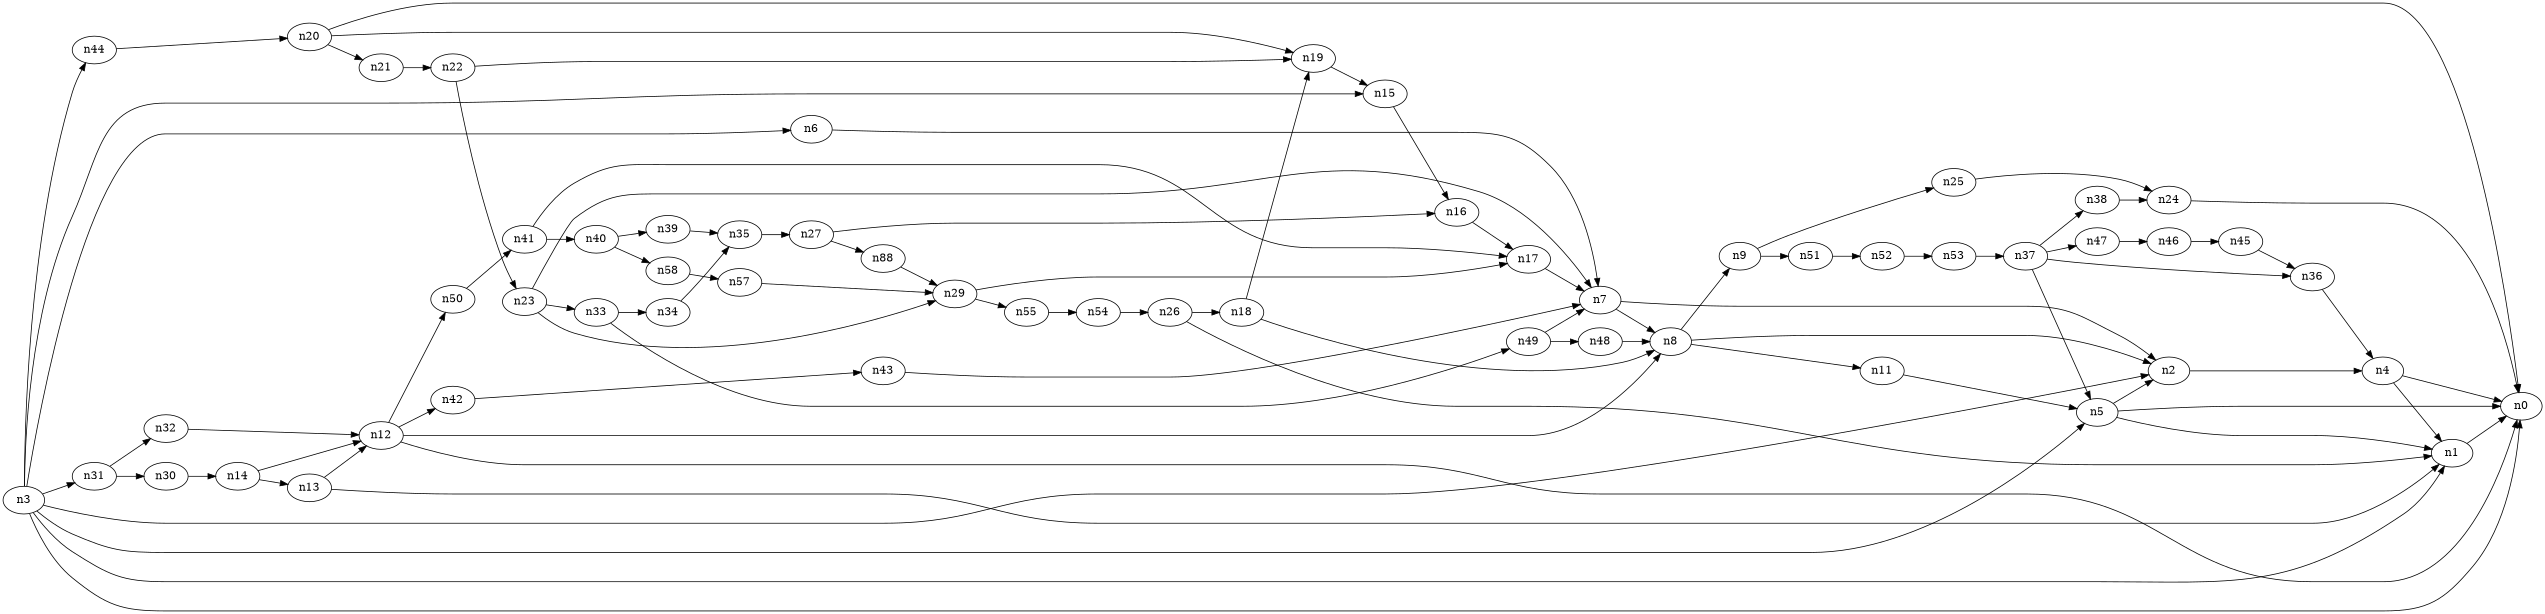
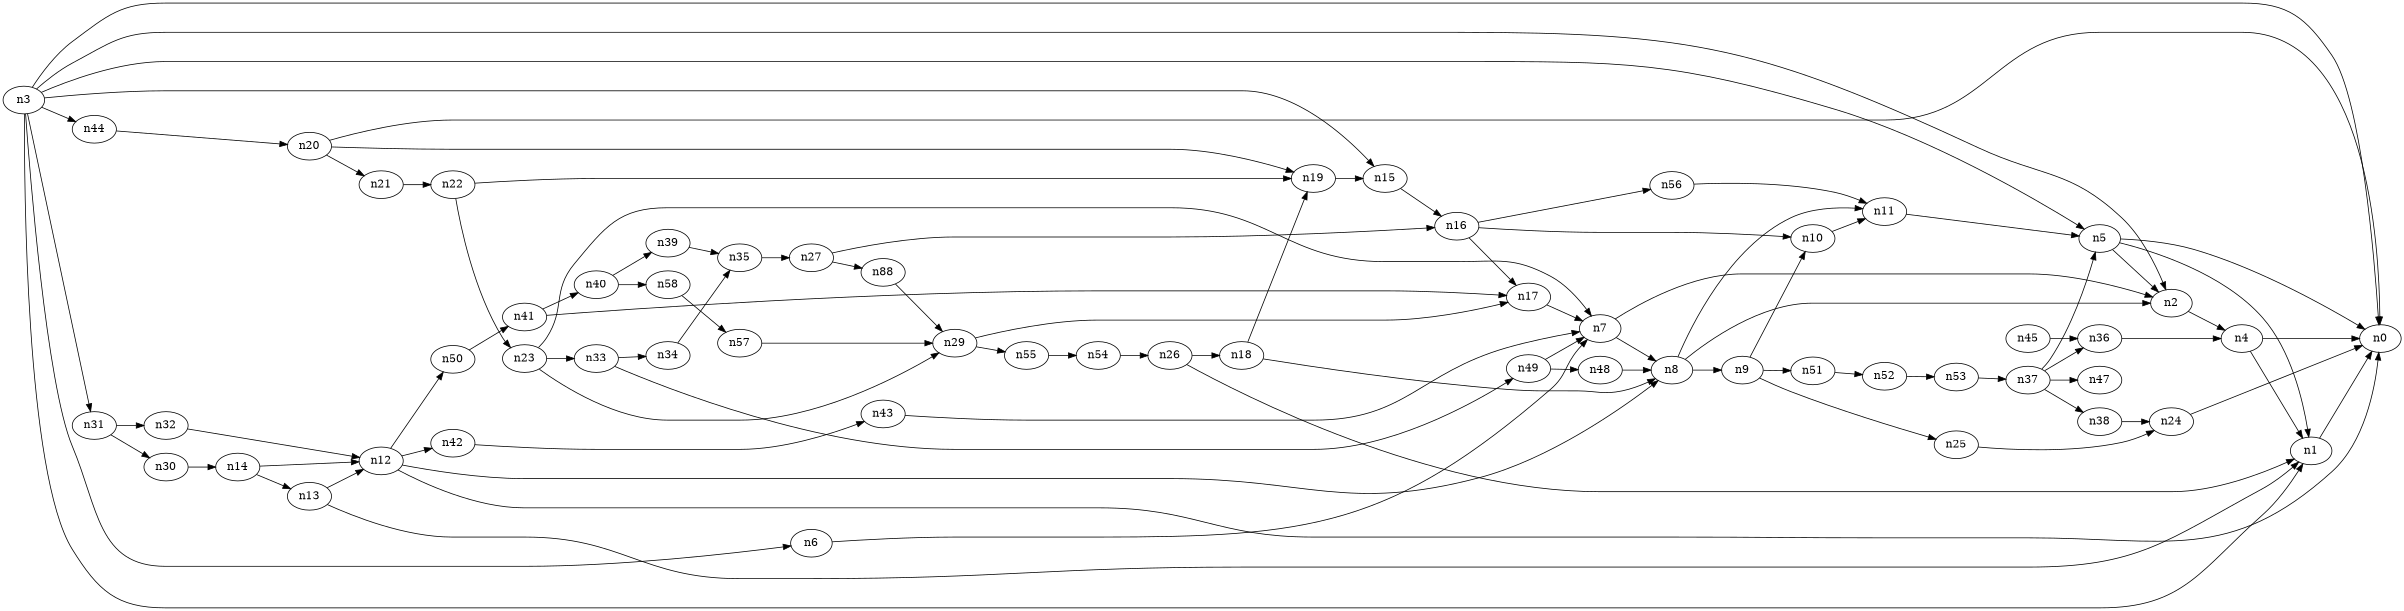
none -> (1672, 185)
none -> (1813, 239)
(2169, 242) -> none
